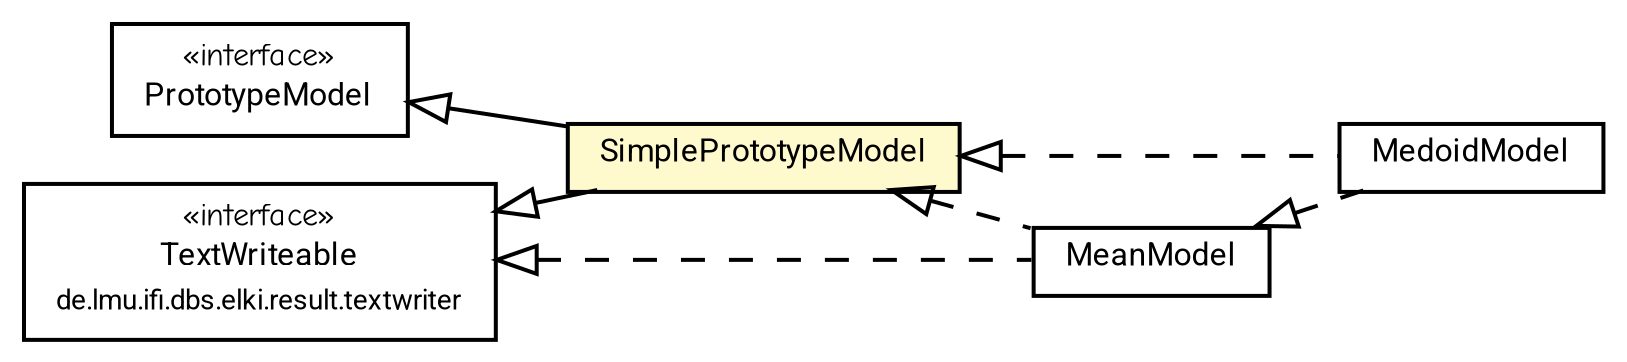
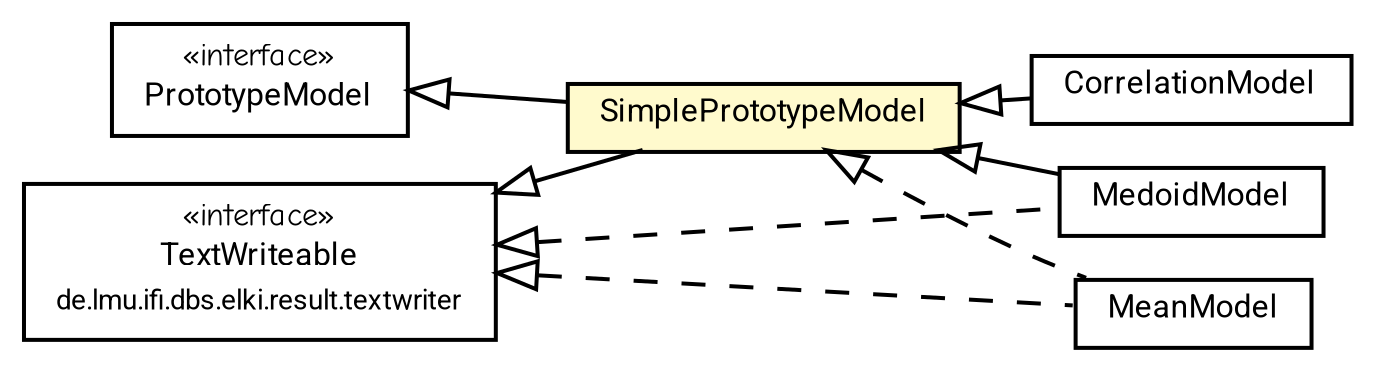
none -> (1192, 88)
(1170, 156) -> (1019, 166)
(1330, 202) -> (798, 225)
